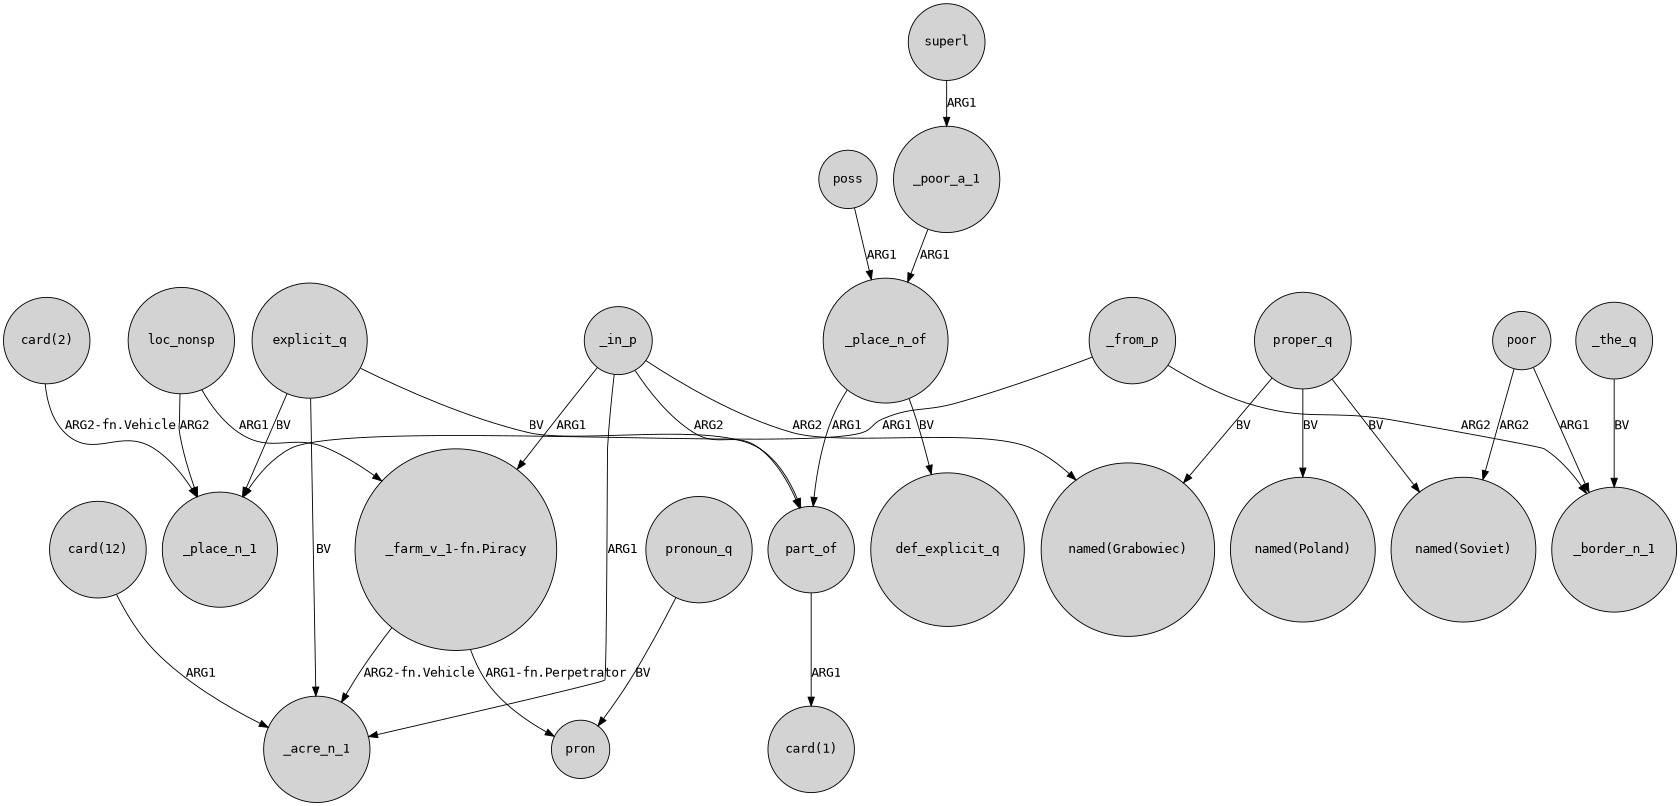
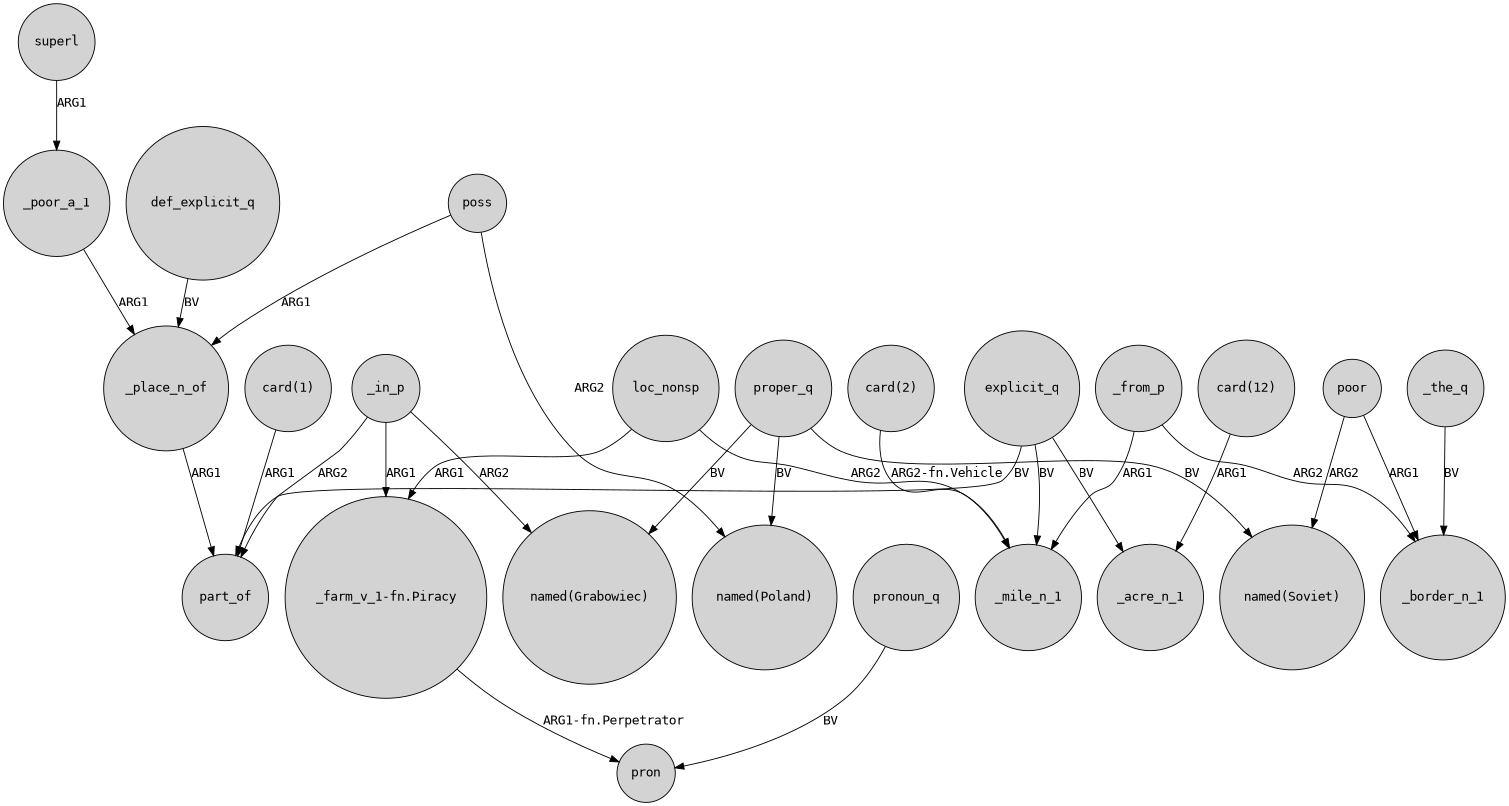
none -> (552, 423)
(920, 432) -> (184, 298)
(220, 550) -> (1028, 597)
(606, 644) -> none
(811, 645) -> (258, 489)
(368, 660) -> none
